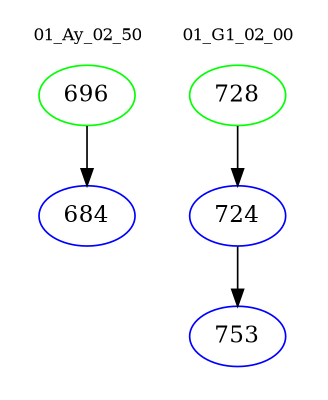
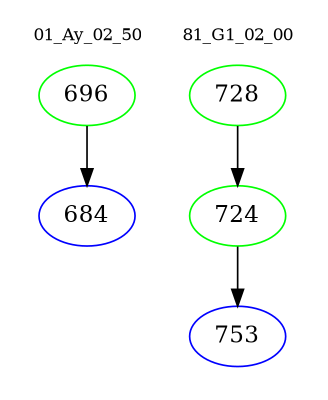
(238, 36) -> (238, 36)
(238, 216) -> (238, 216)
